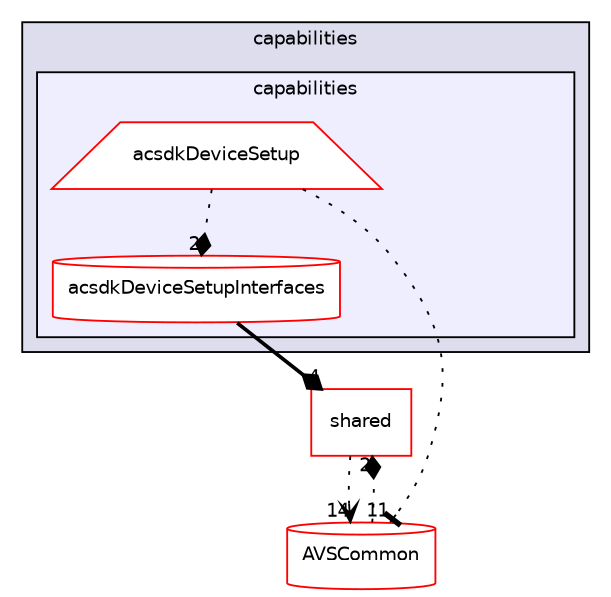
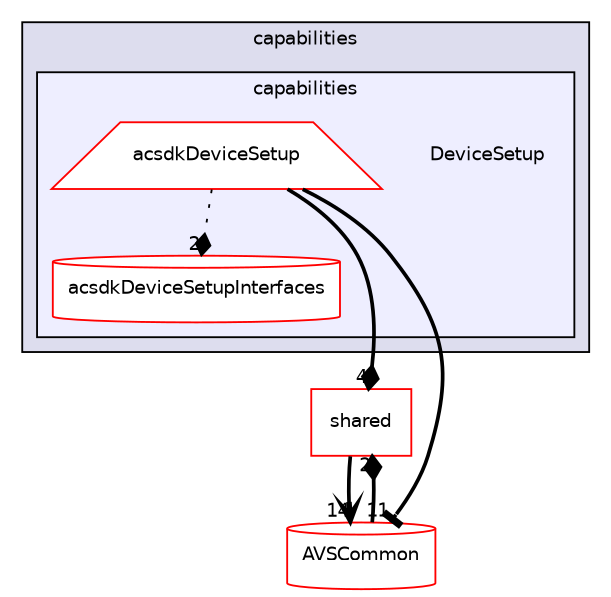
none -> (487, 156)
(431, 319) -> (431, 319)
(270, 349) -> (361, 263)
(349, 480) -> (349, 480)
(374, 500) -> (374, 500)
